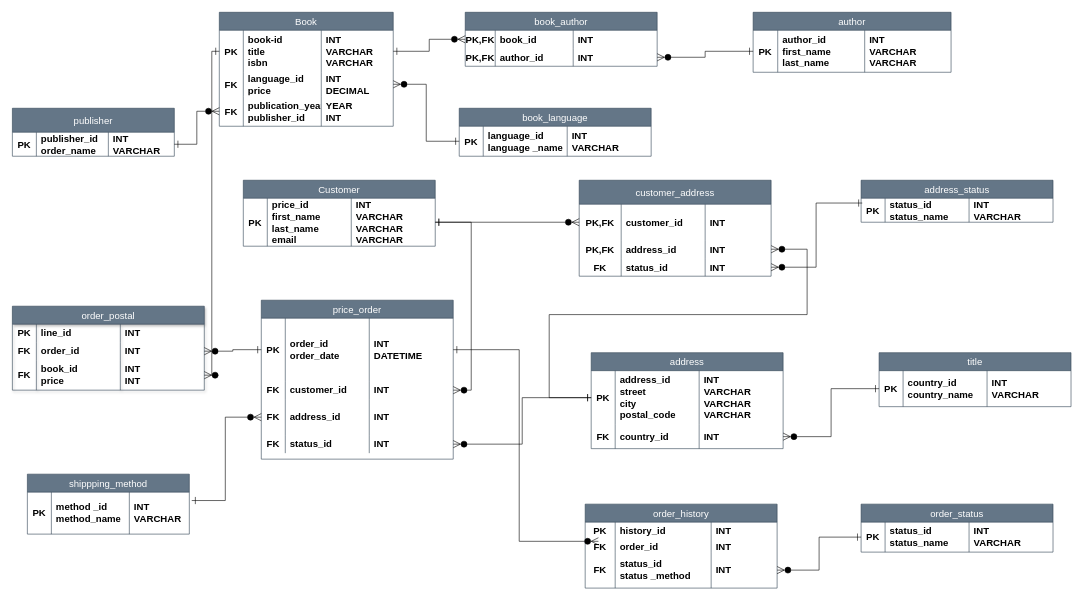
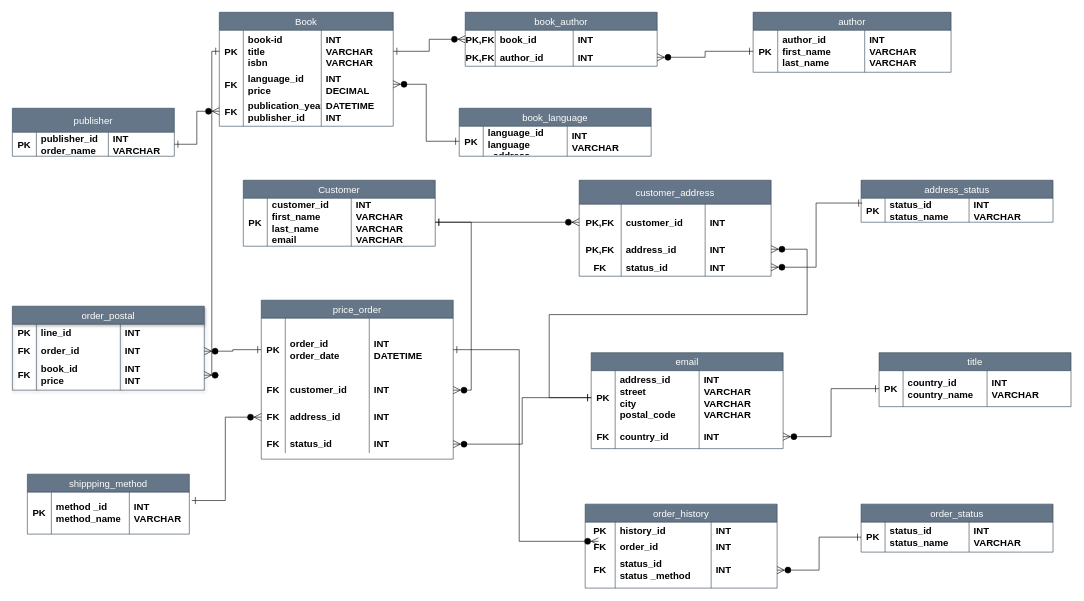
(337, 111) -> (348, 111)
(523, 141) -> (528, 141)
(298, 222) -> (300, 222)
(687, 362) -> (687, 362)
